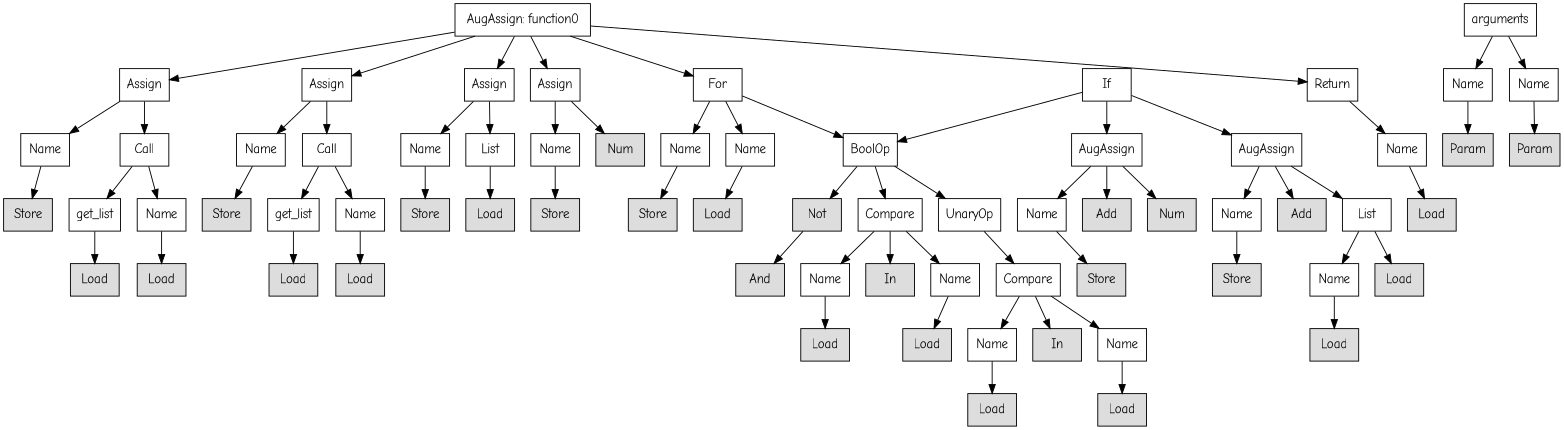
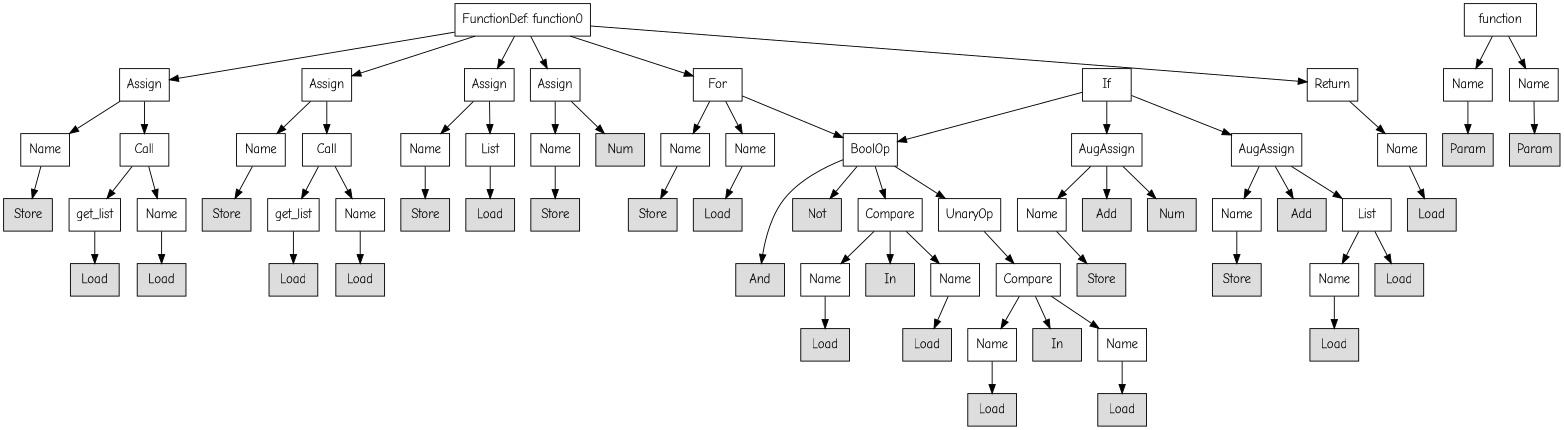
(523, 20) -> (523, 20)
(1500, 20) -> (1500, 20)
(792, 244) -> (788, 195)
